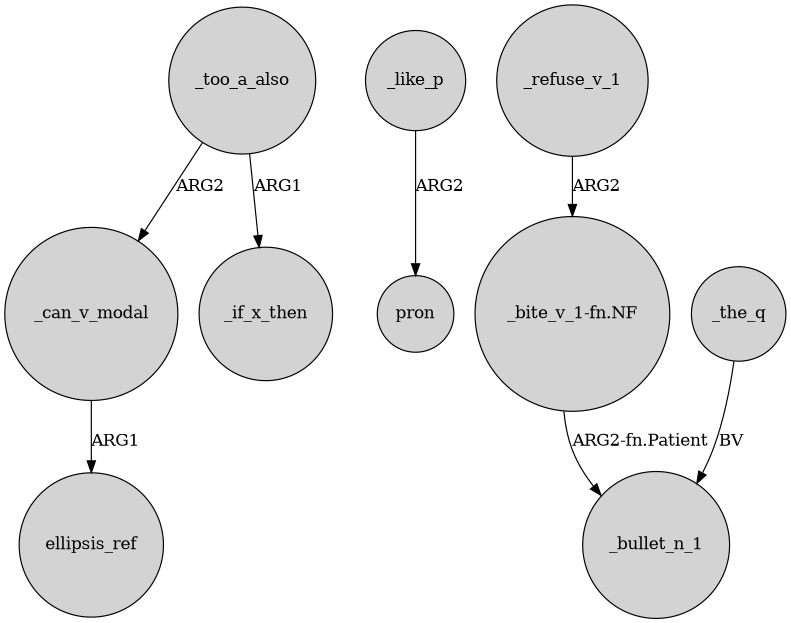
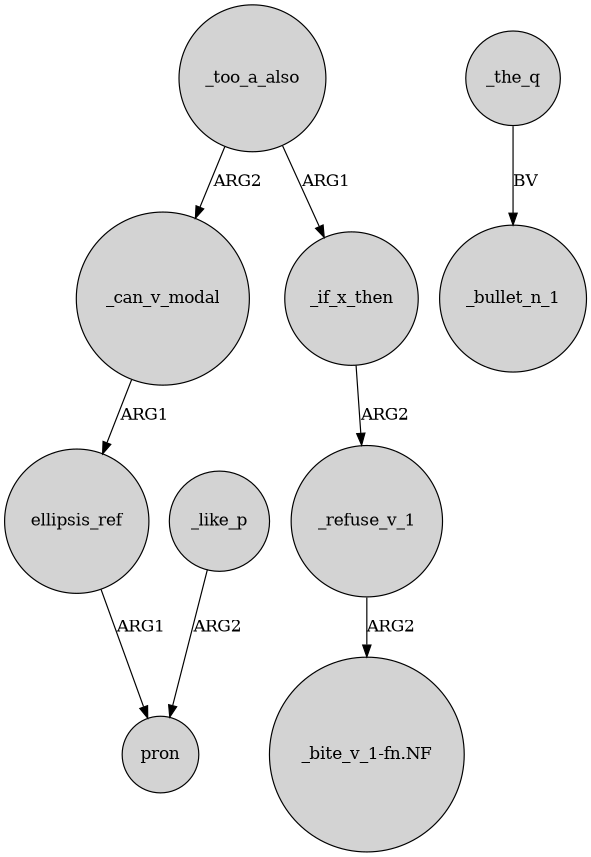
none -> (358, 399)
(573, 451) -> none
none -> (122, 648)
